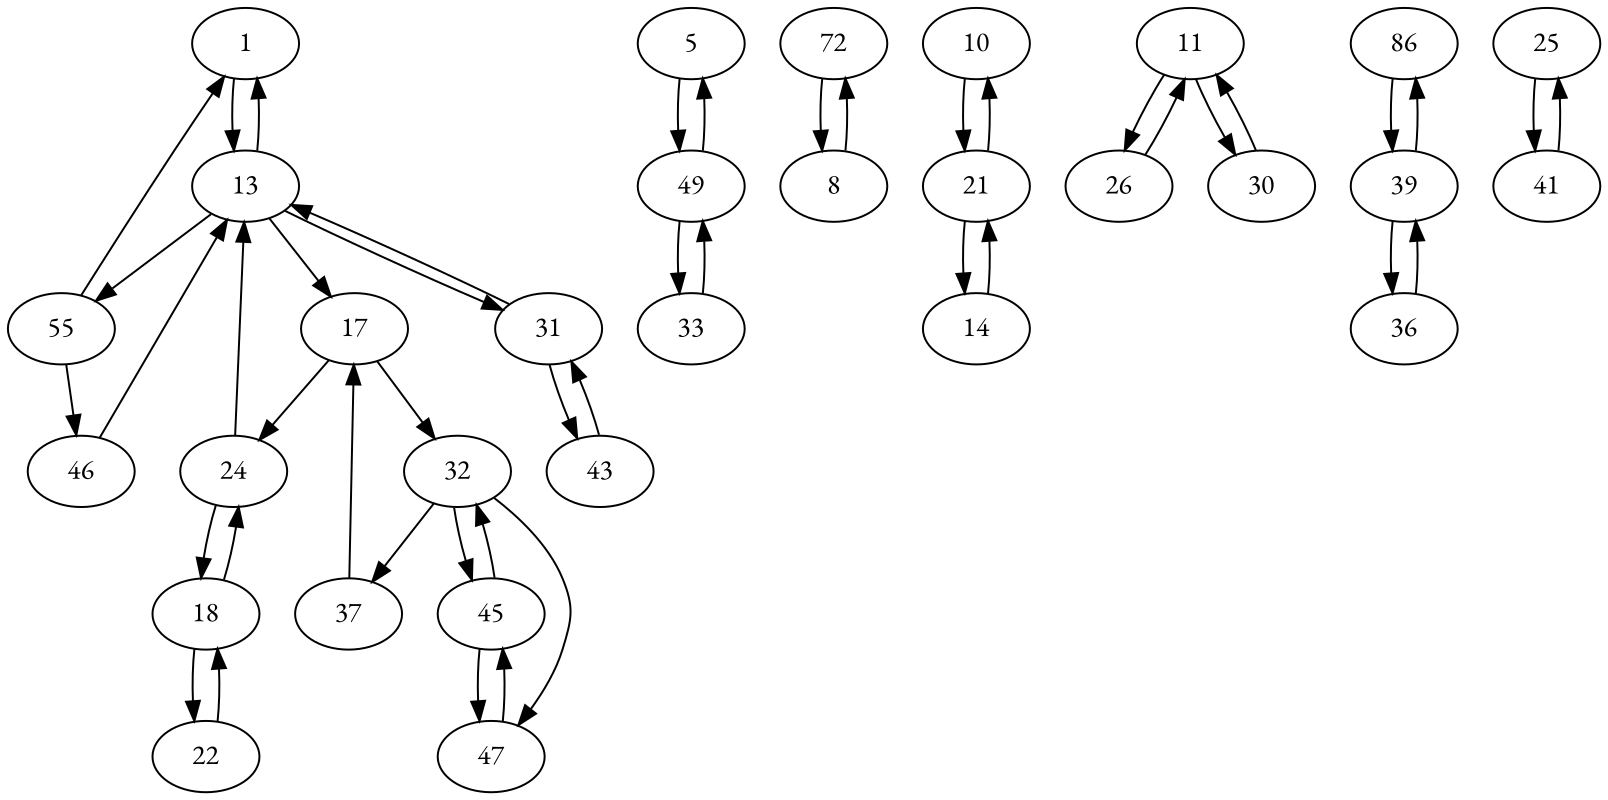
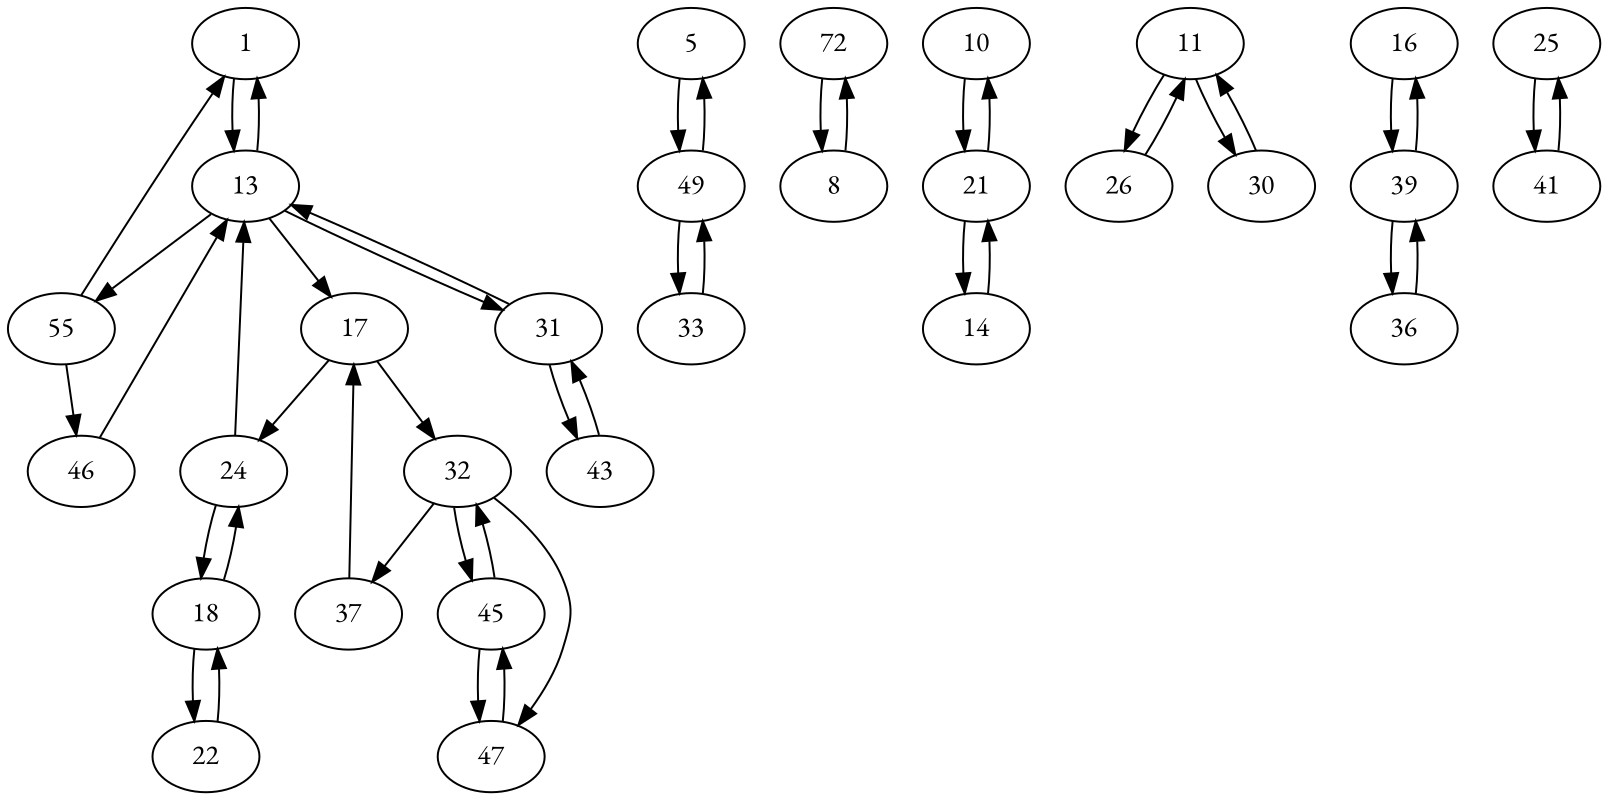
(1404, 44) -> (1404, 44)
